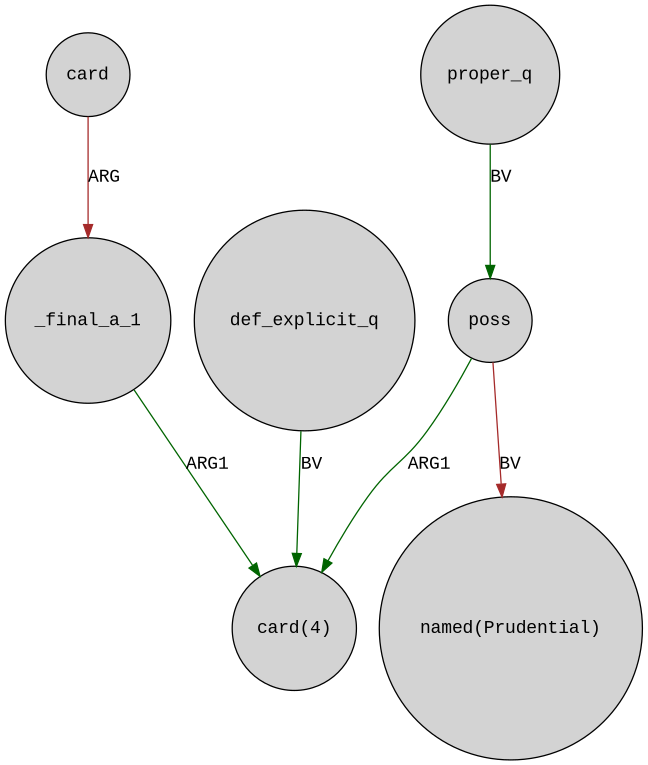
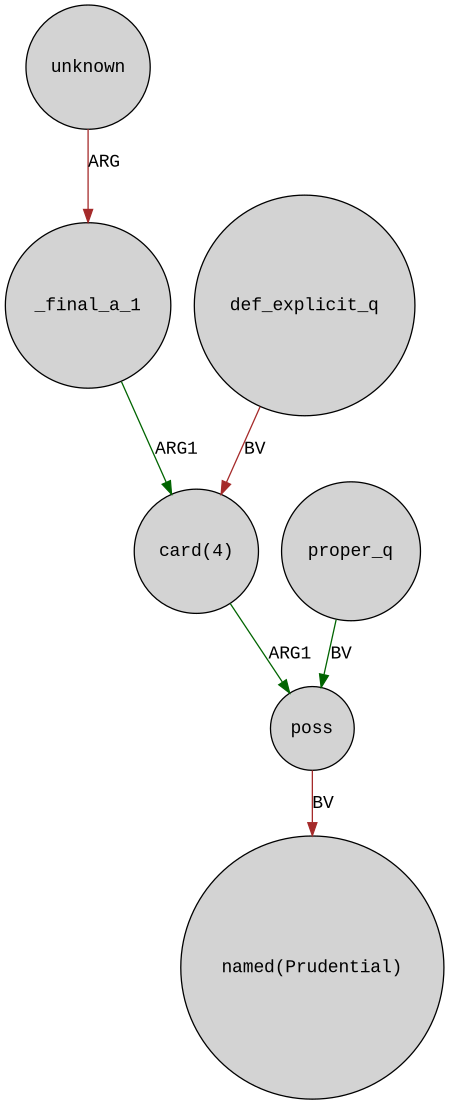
(88, 75) -> (88, 67)
(401, 460) -> (256, 643)
(299, 492) -> (243, 445)
